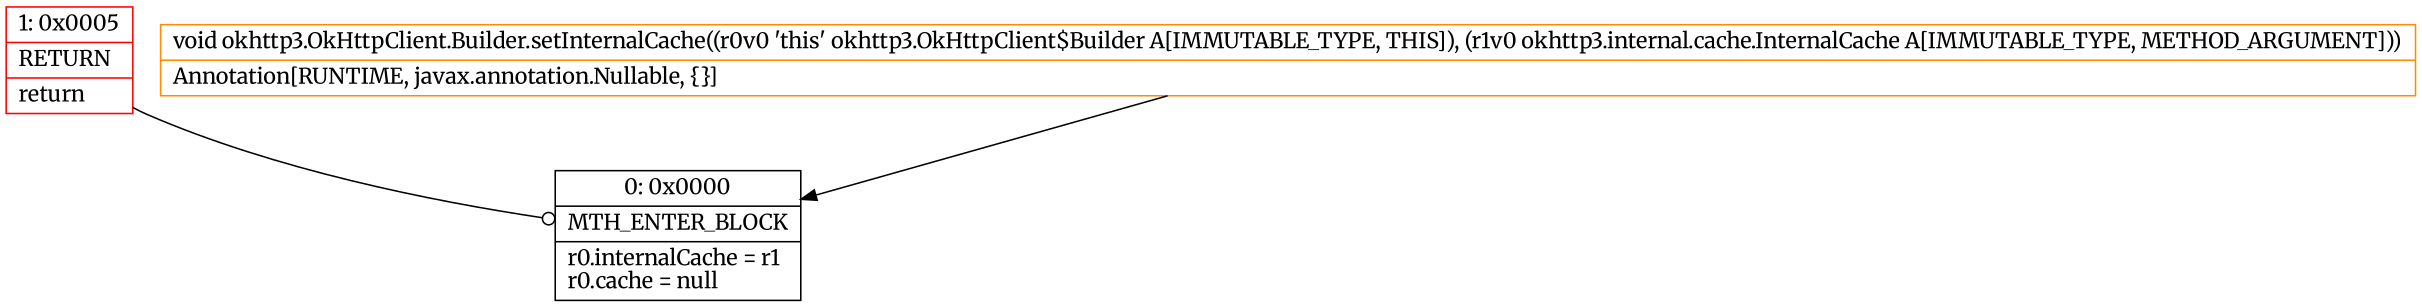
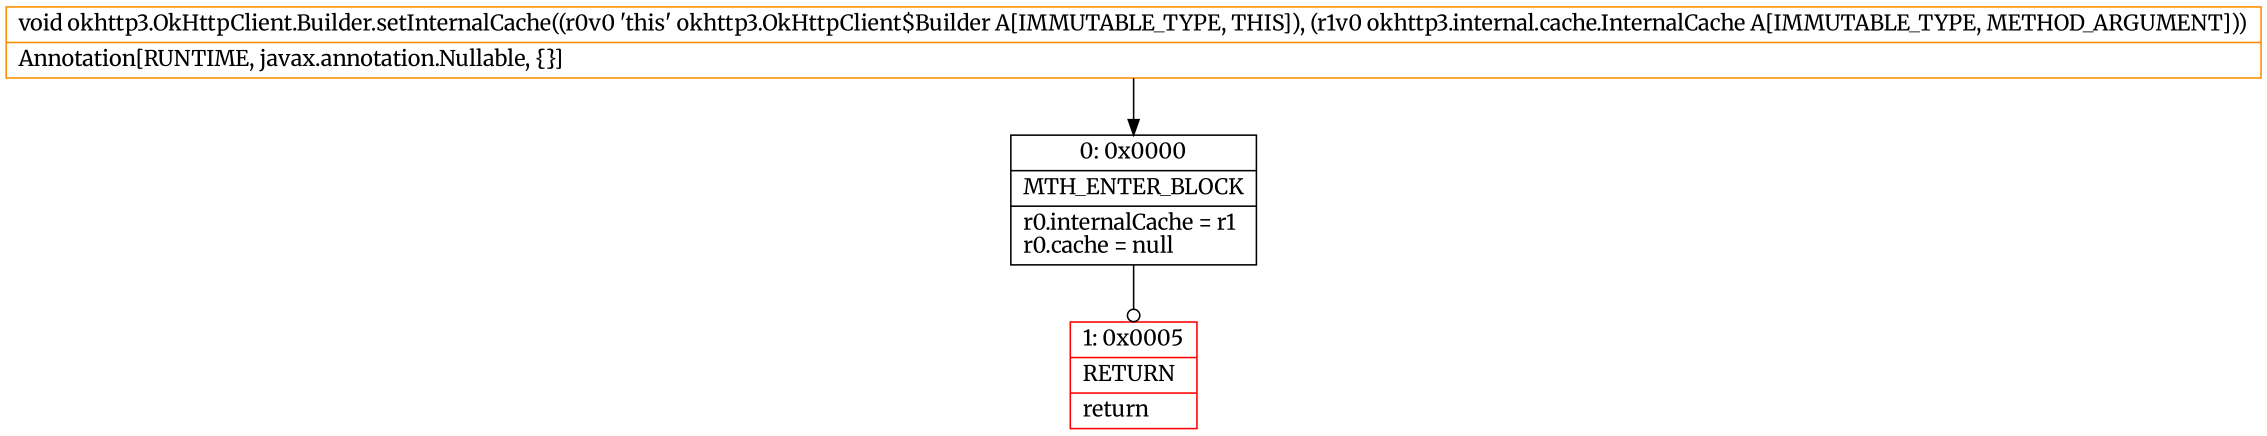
(334, 176) -> (1134, 287)
